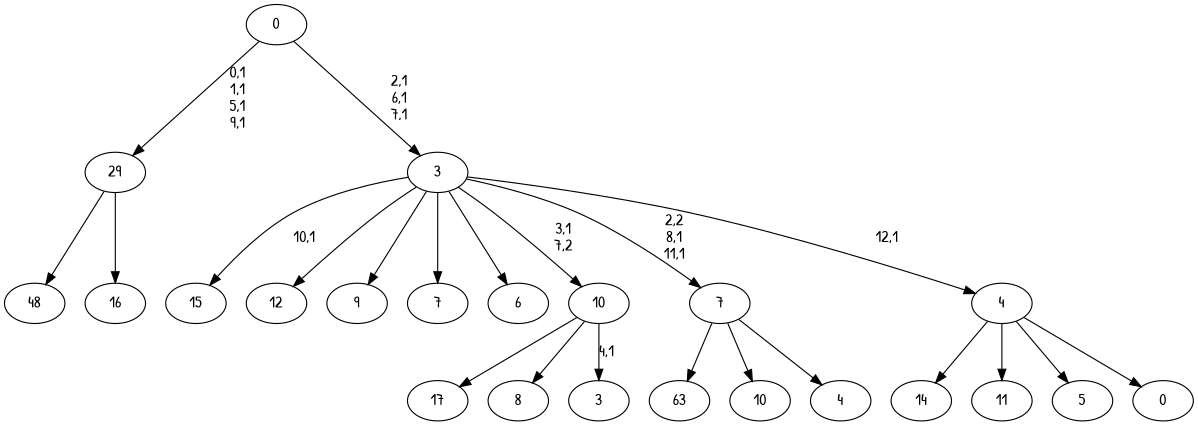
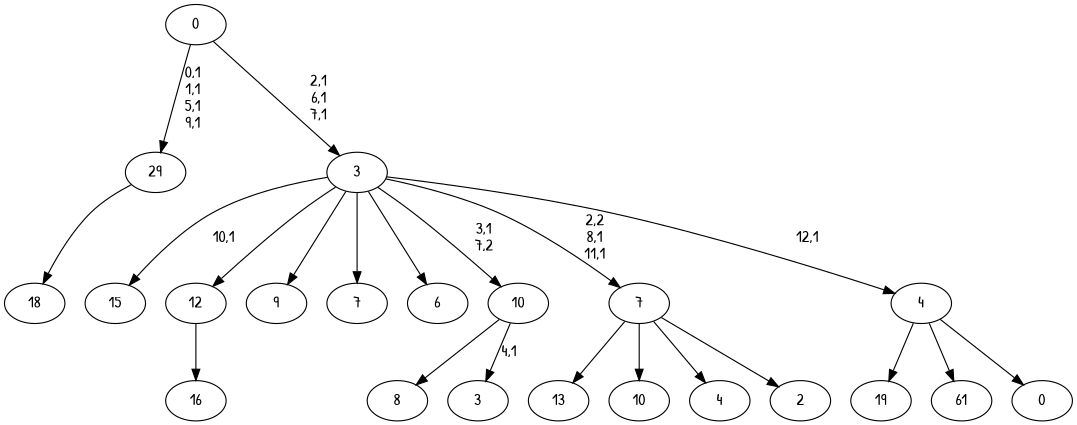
(115, 232) -> (196, 346)
(35, 303) -> (35, 303)
(438, 401) -> none
(680, 401) -> (559, 401)
none -> (800, 401)
(921, 401) -> (881, 401)
(1002, 401) -> (962, 401)
(1083, 401) -> none
